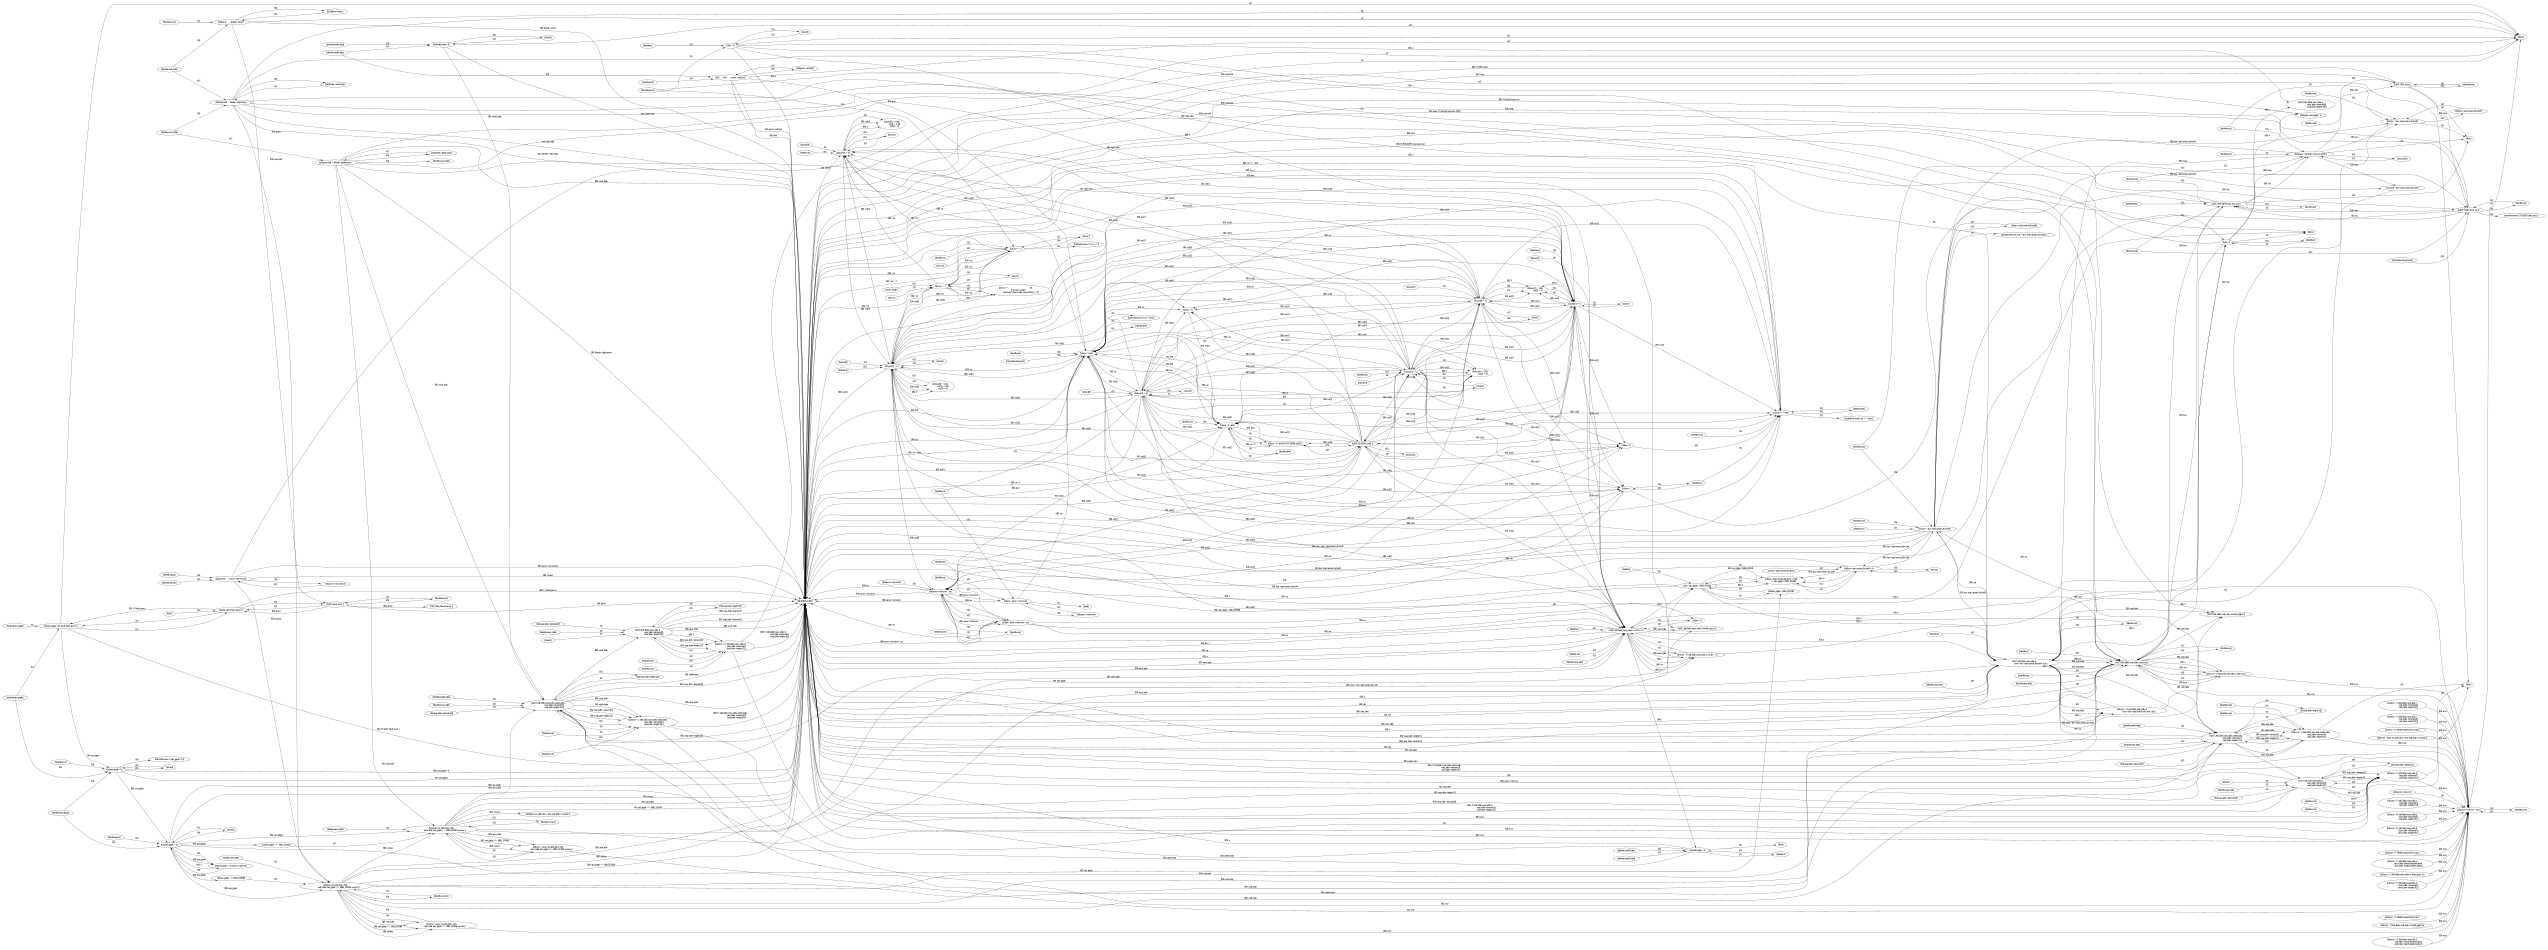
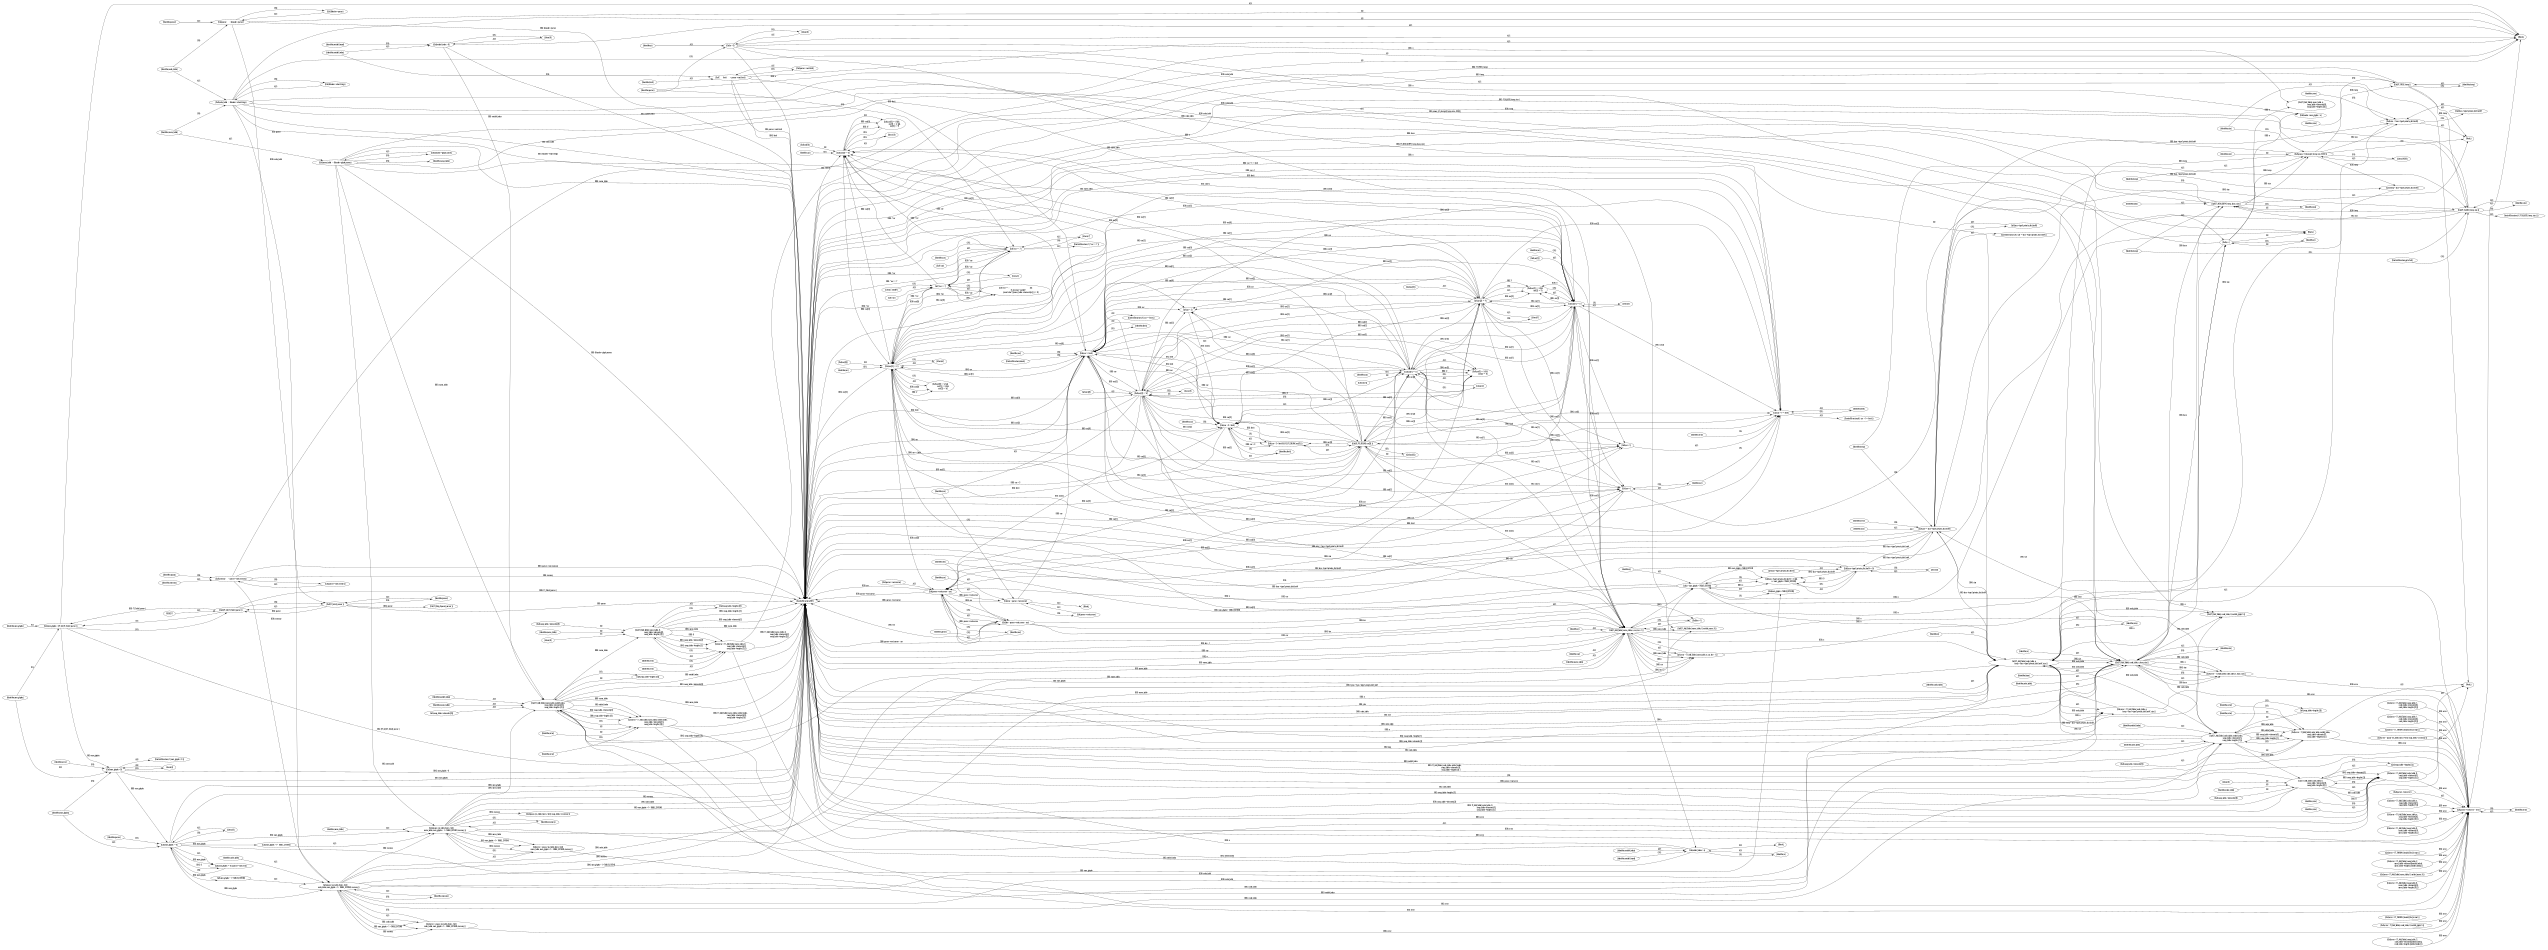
(805, 601) -> (805, 601)
